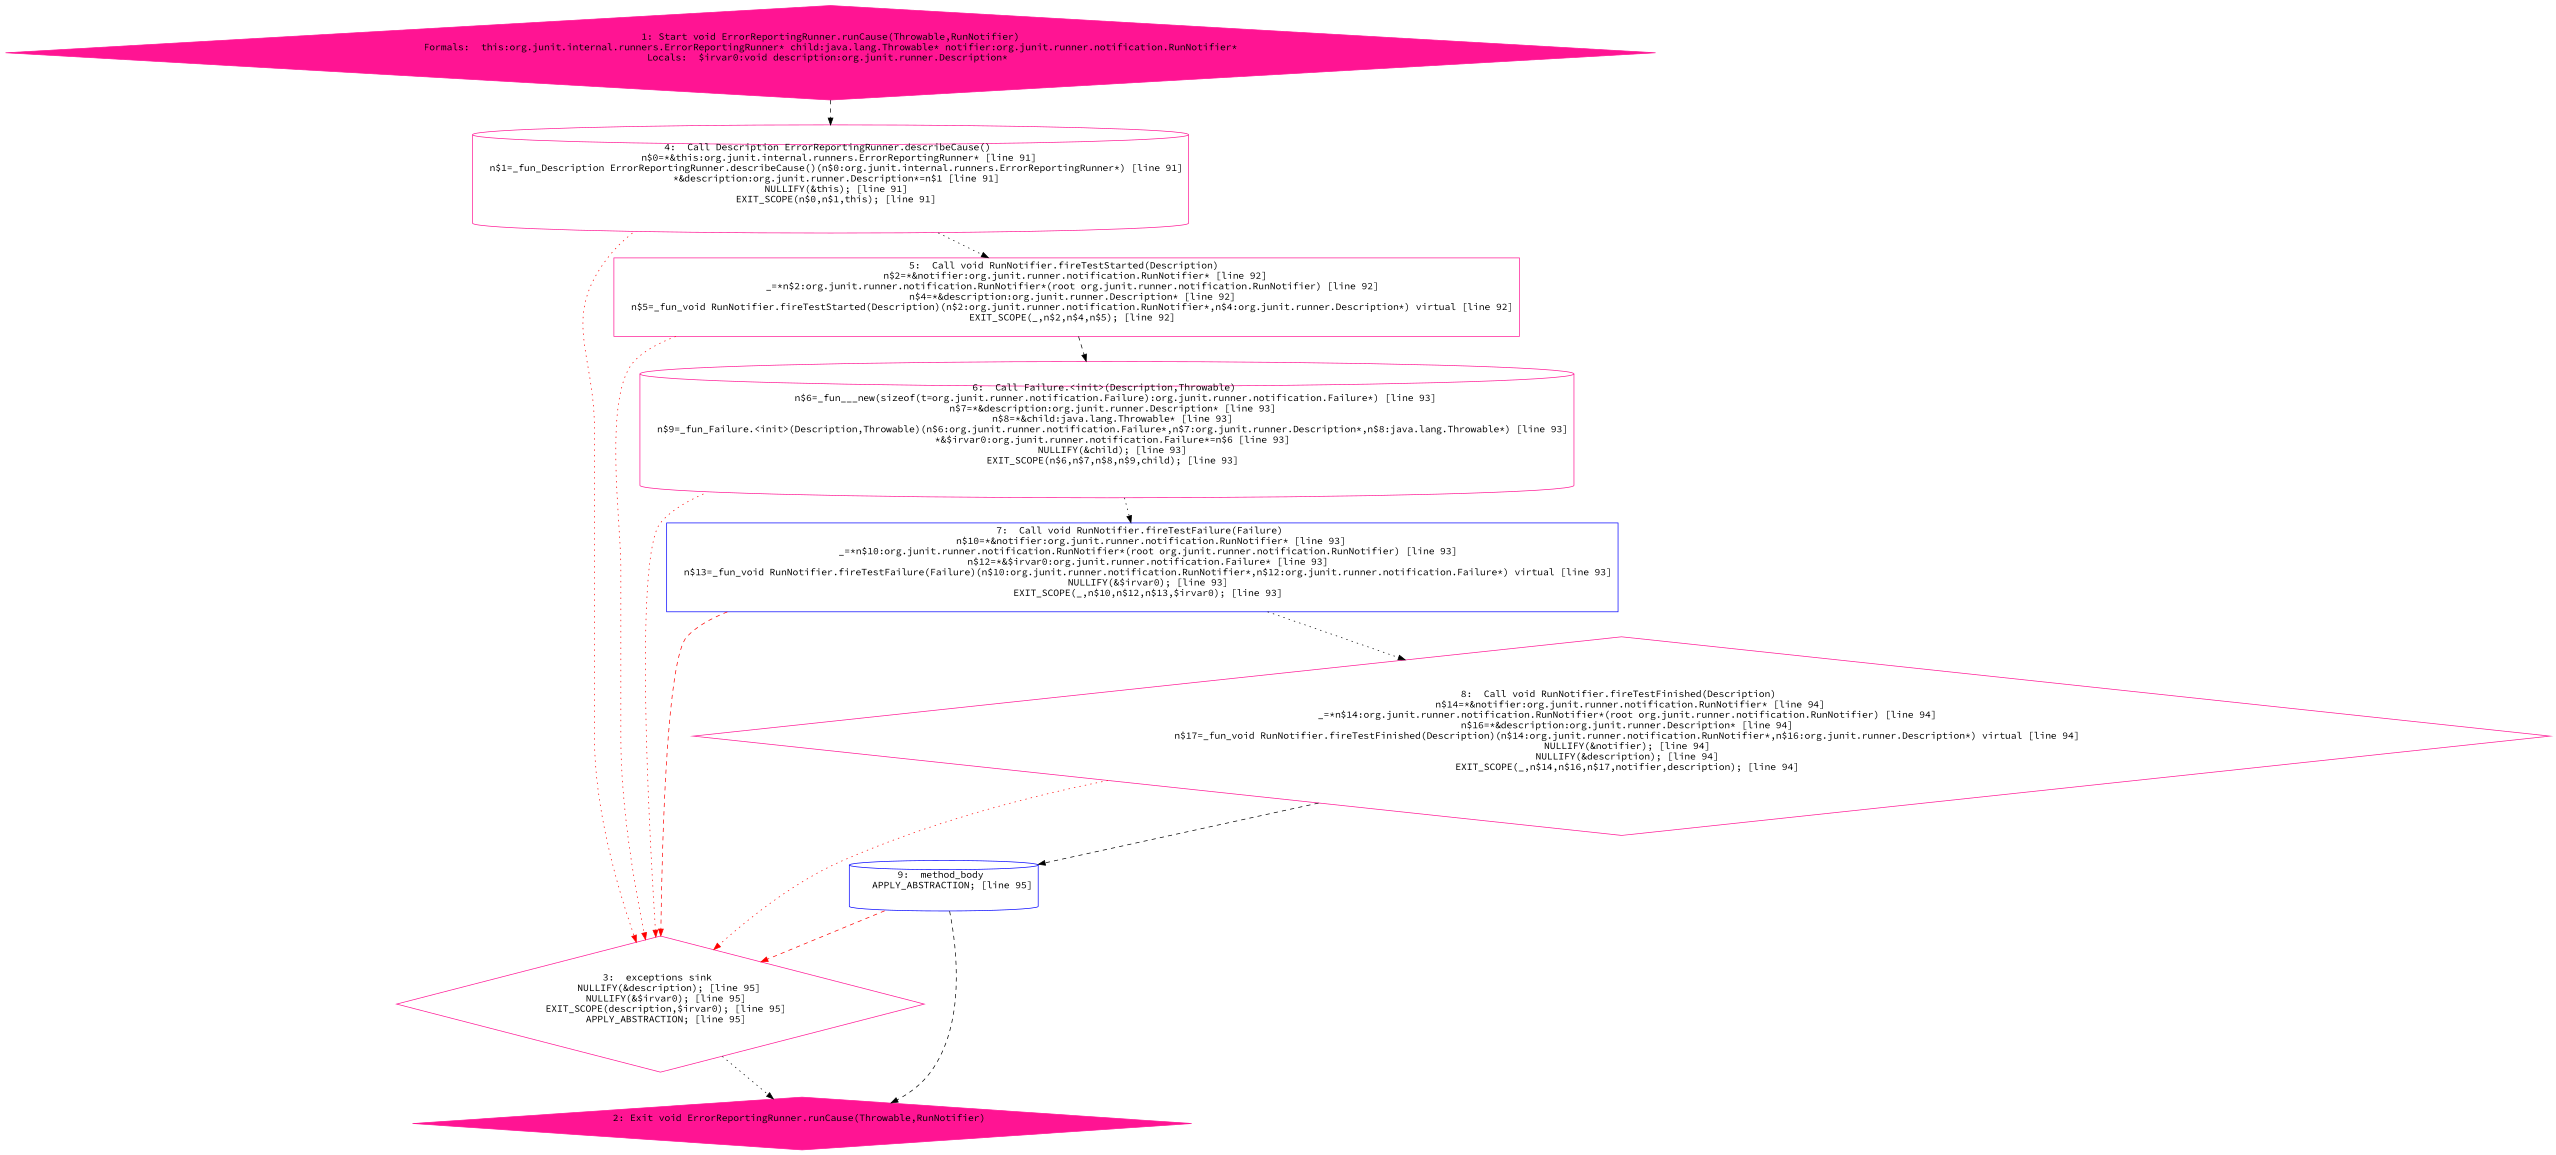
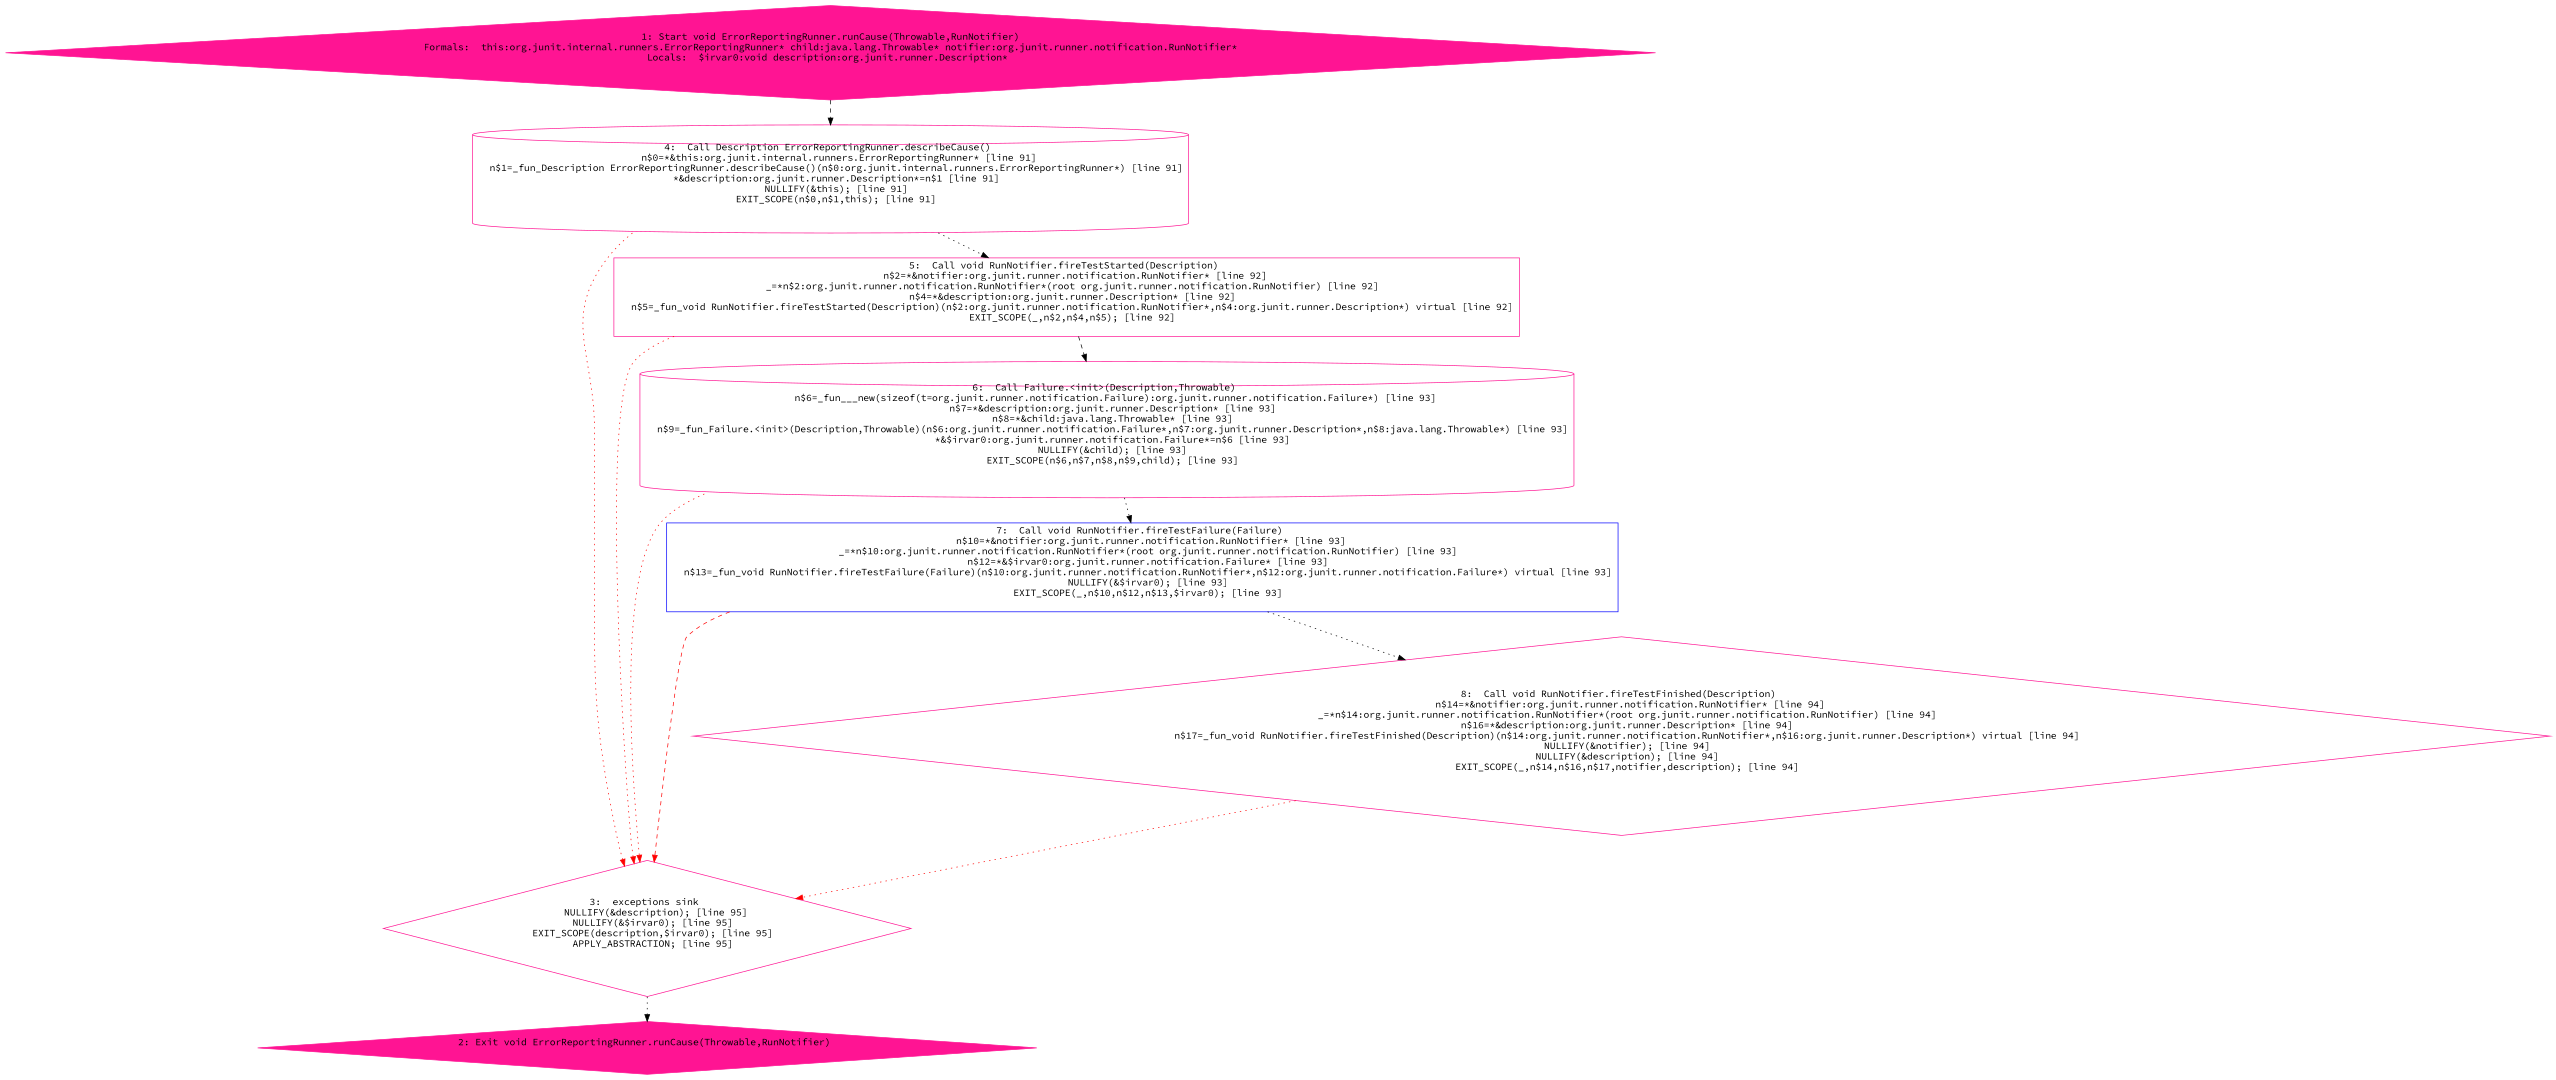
(944, 886) -> none
